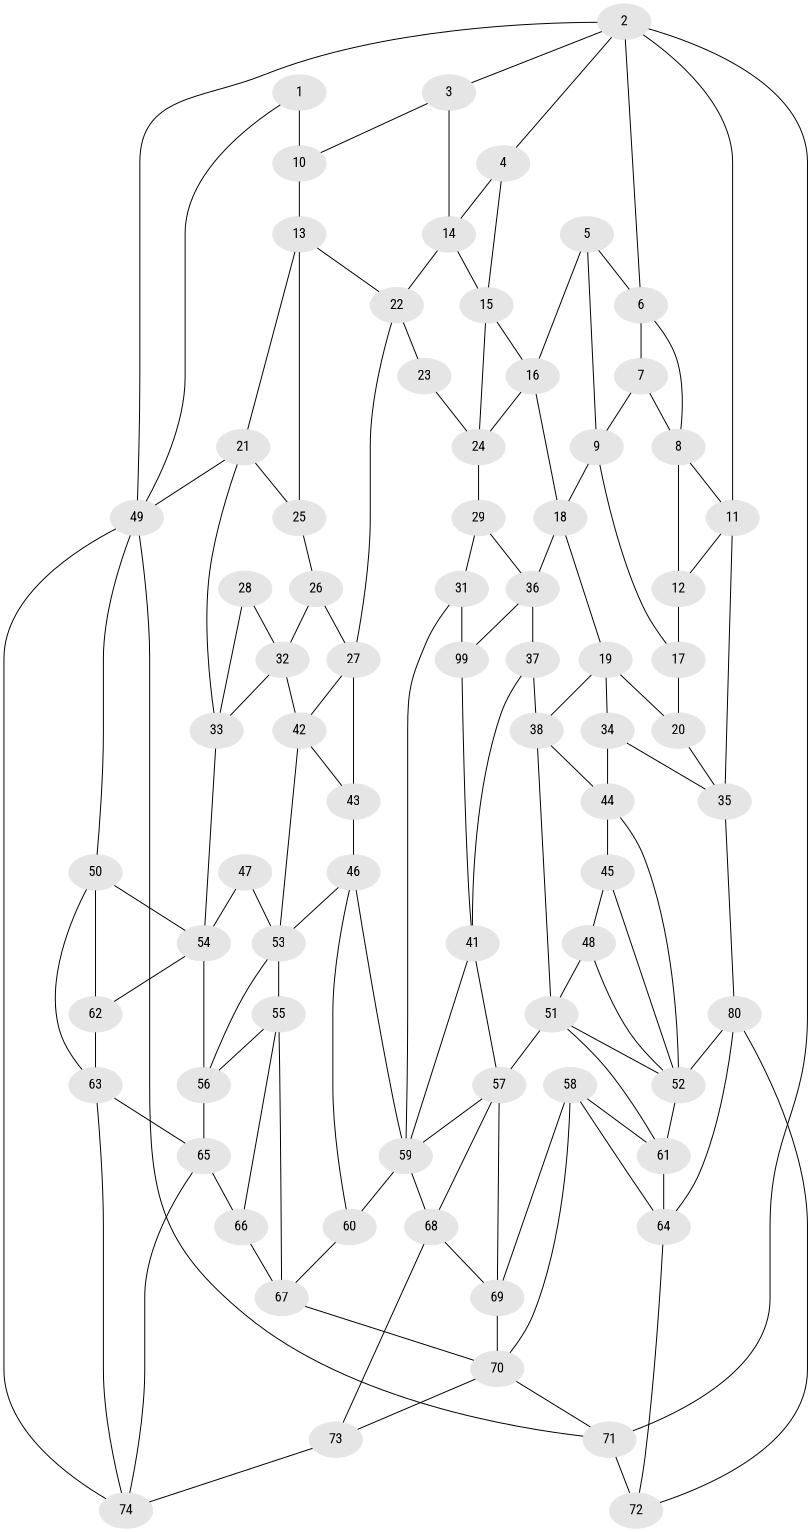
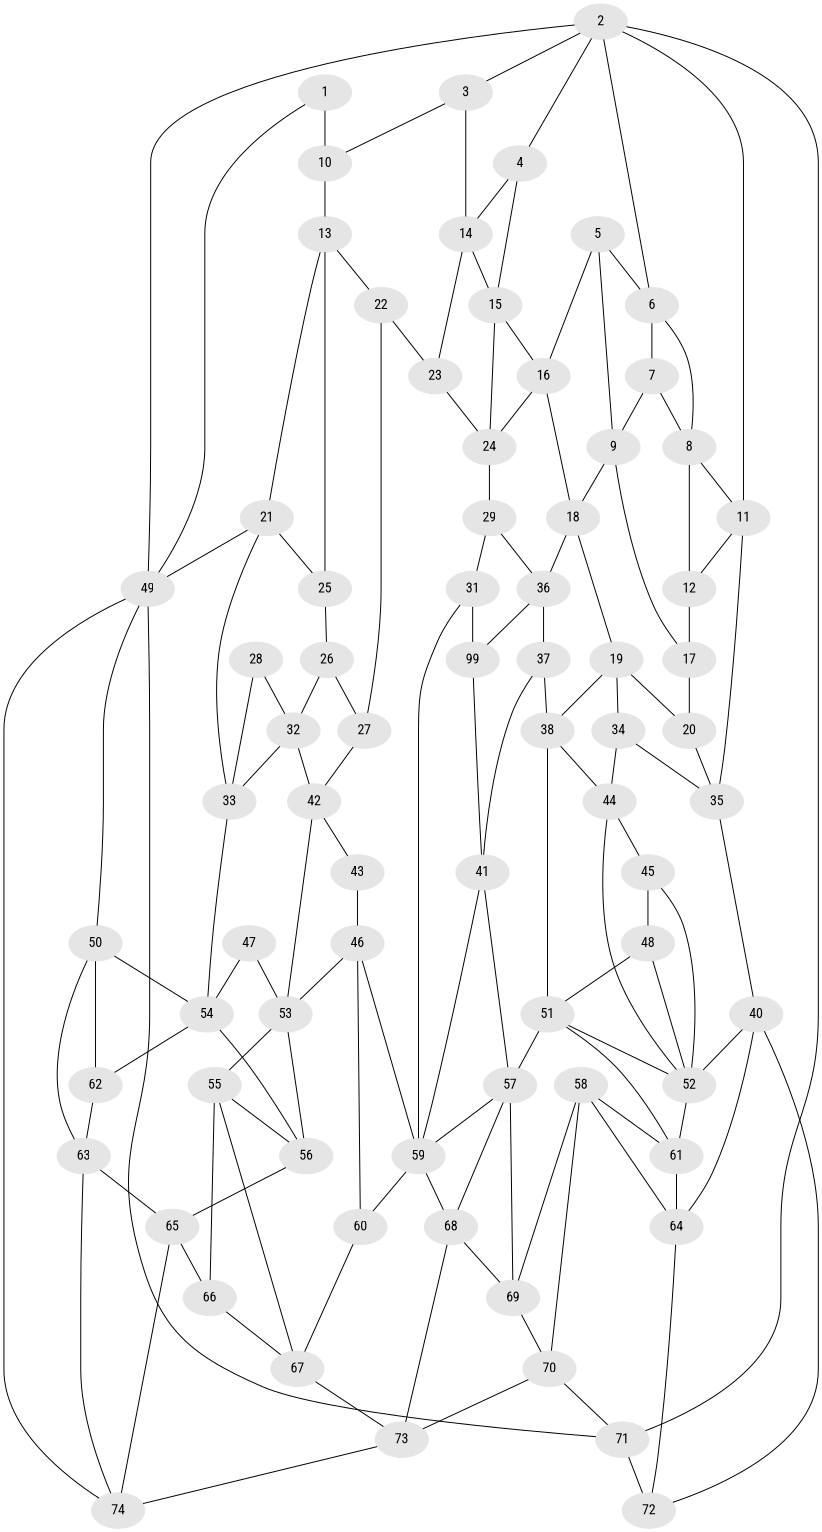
(423, 270) -> (451, 305)
(354, 731) -> none
(735, 1014) -> (756, 1014)
(394, 1335) -> (344, 1401)
